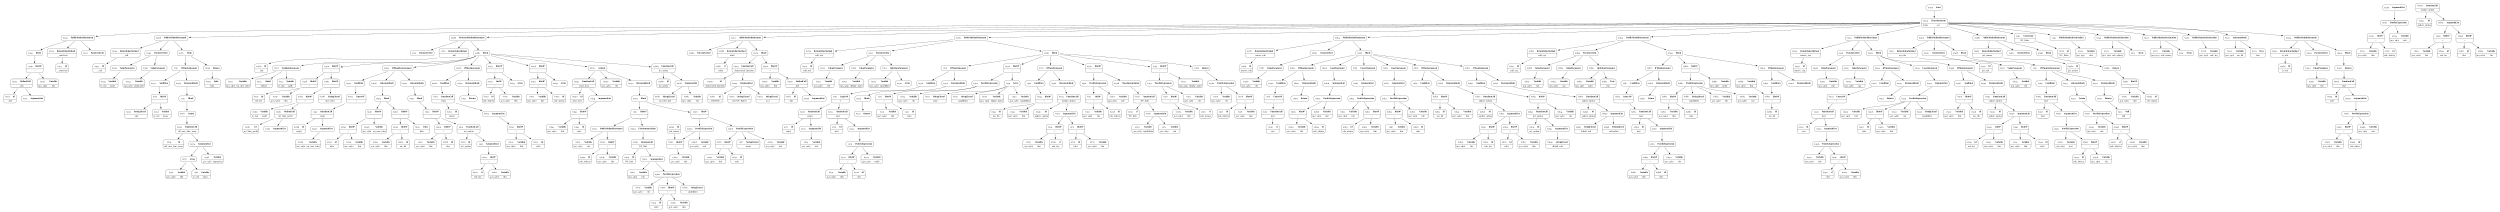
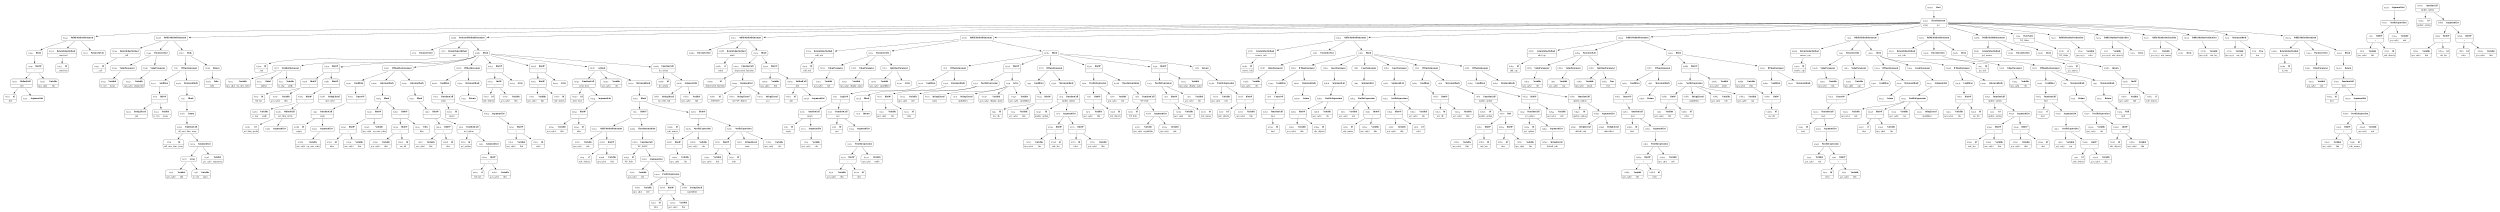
(1514, 114) -> (1509, 114)
(643, 146) -> (643, 146)
